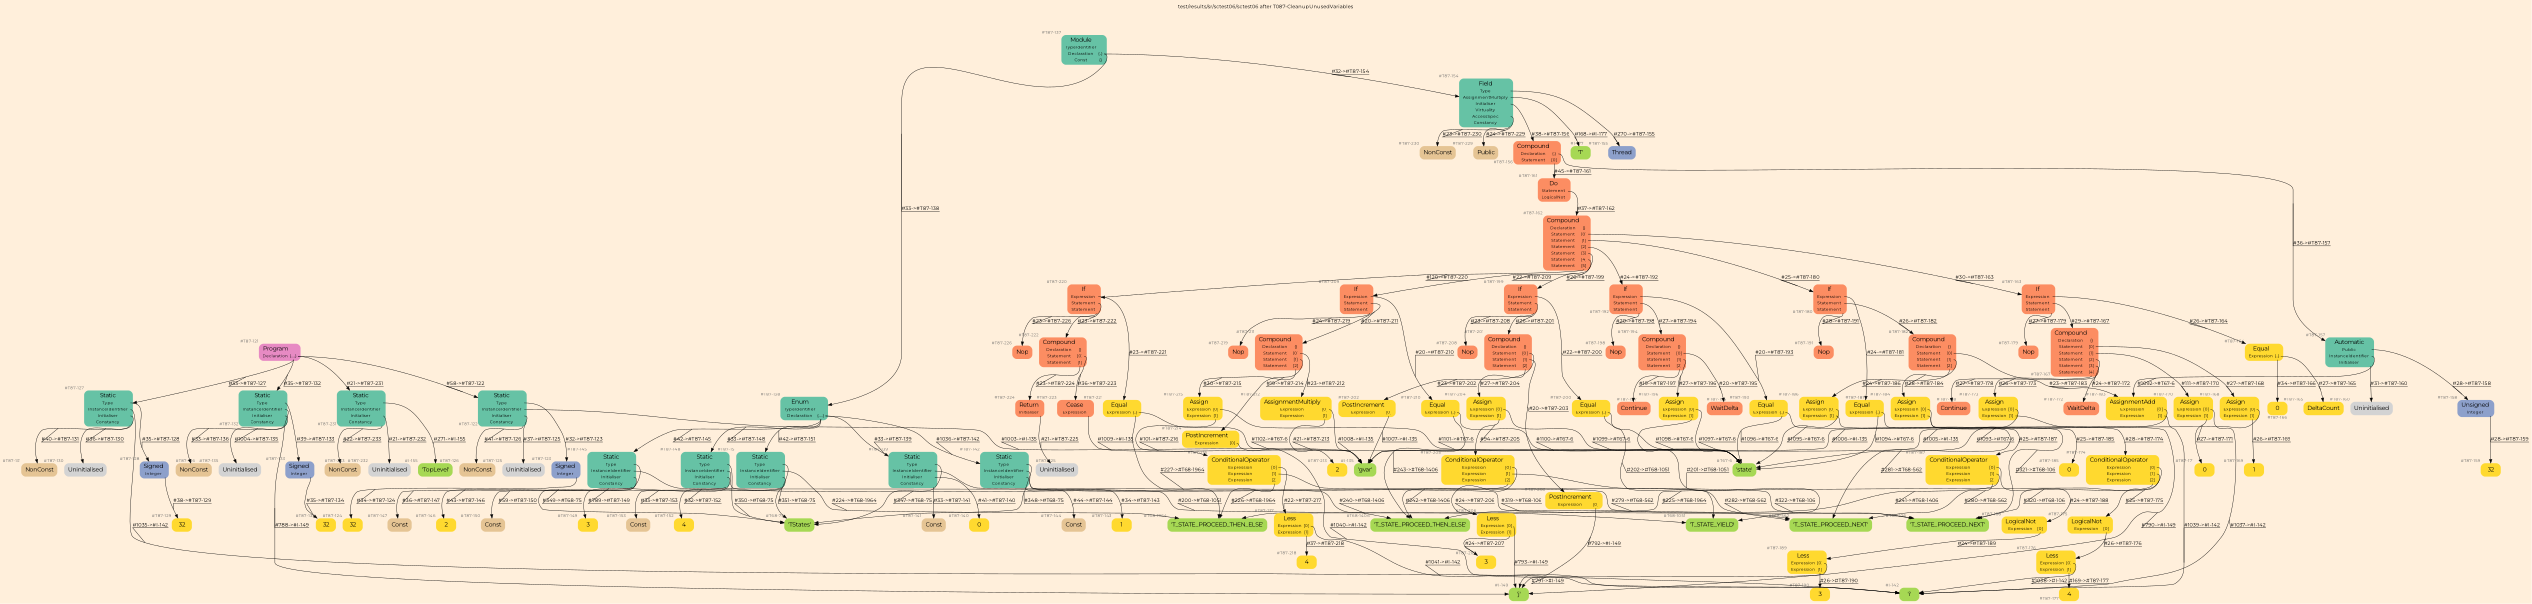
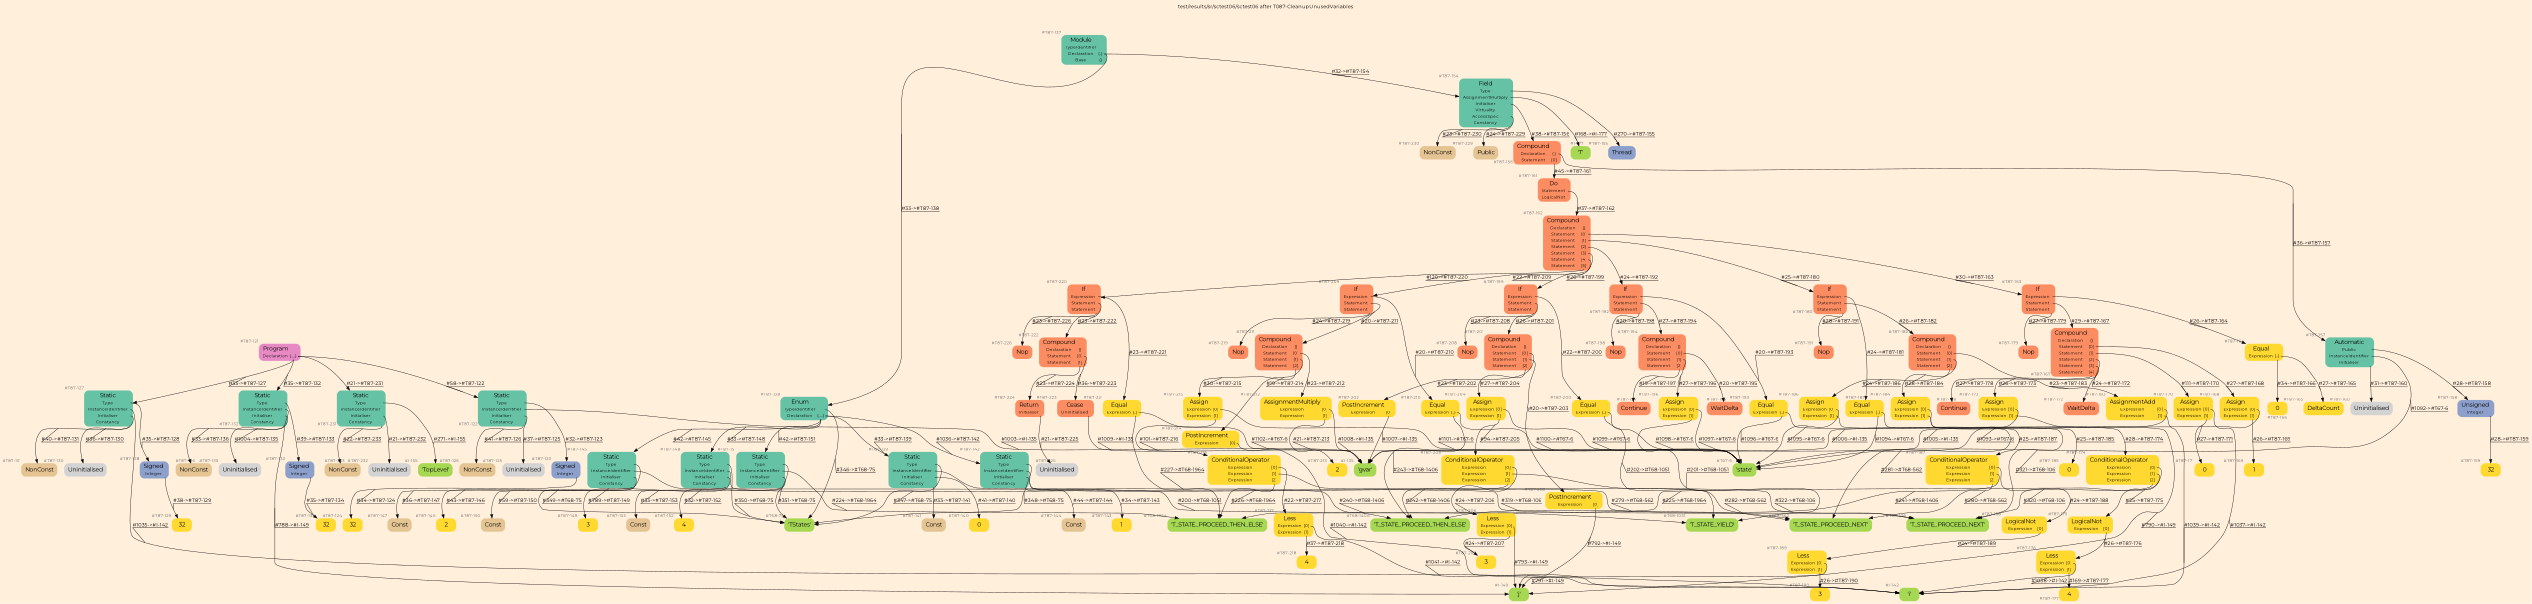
(1081, 60) -> (1081, 60)
(2255, 377) -> (2129, 451)
(1075, 412) -> (1075, 412)
none -> (834, 462)
